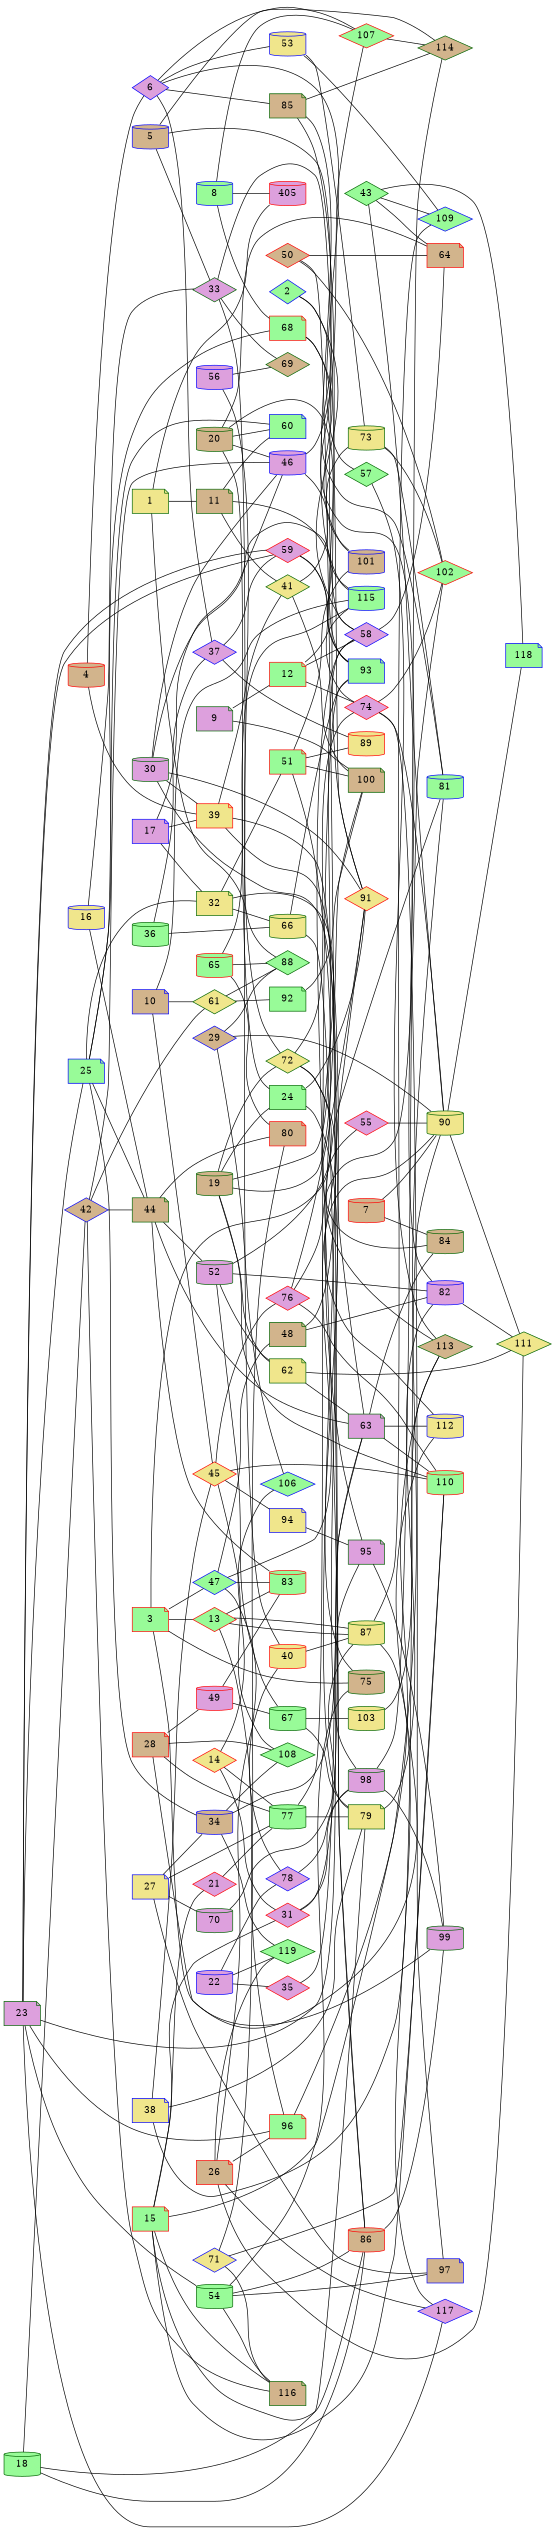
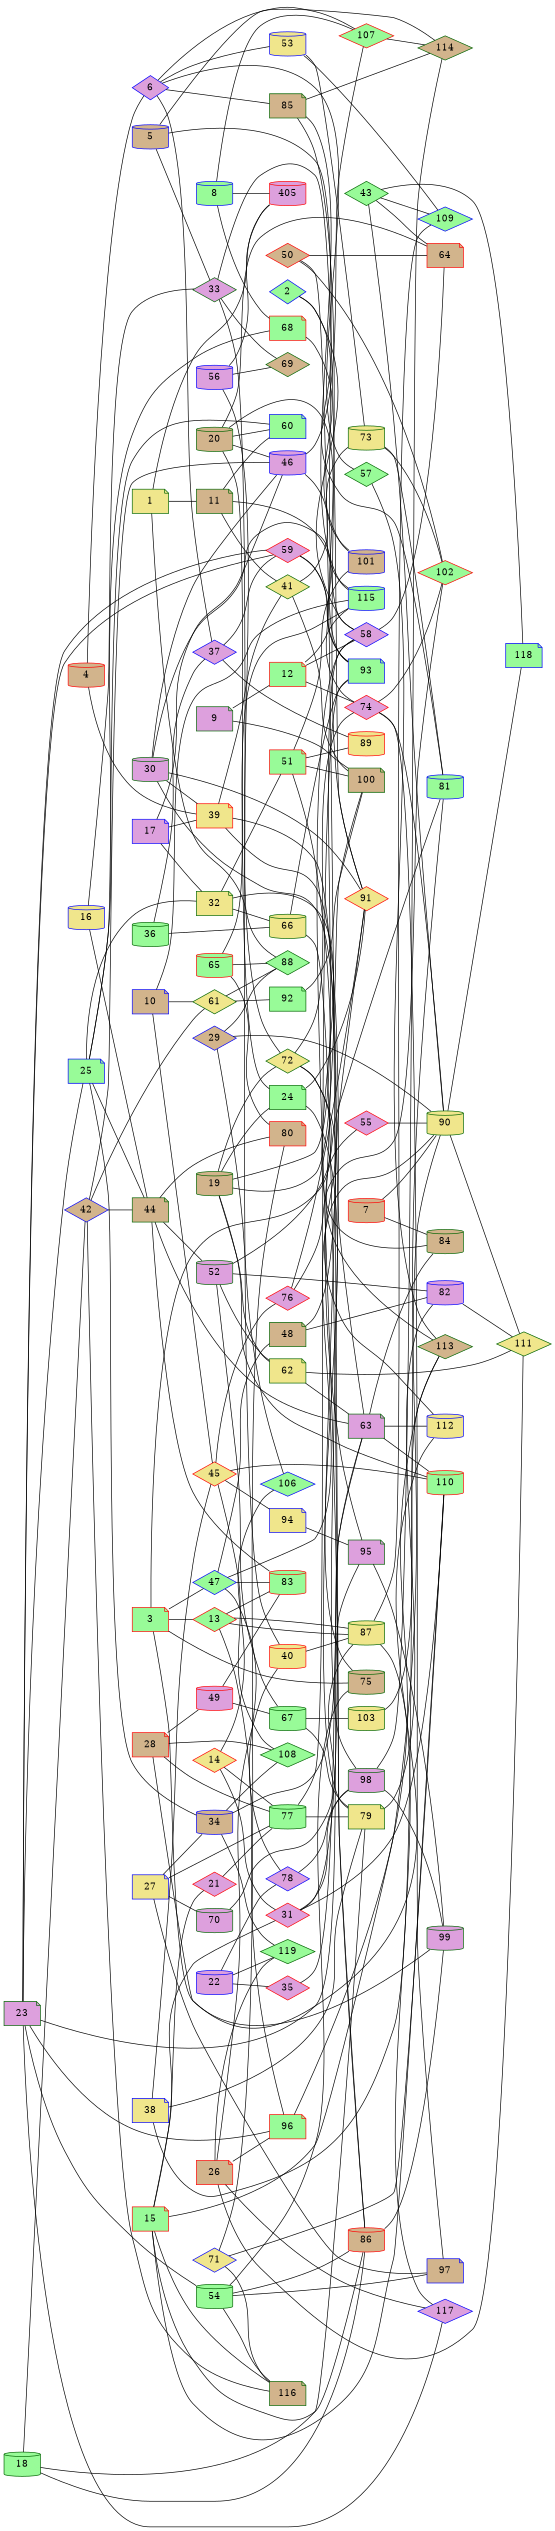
none -> (248, 301)
(414, 785) -> none
(371, 1384) -> (424, 1716)
